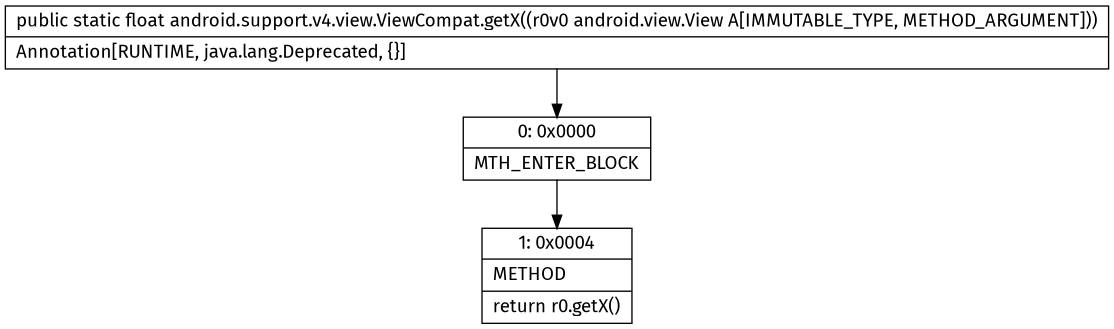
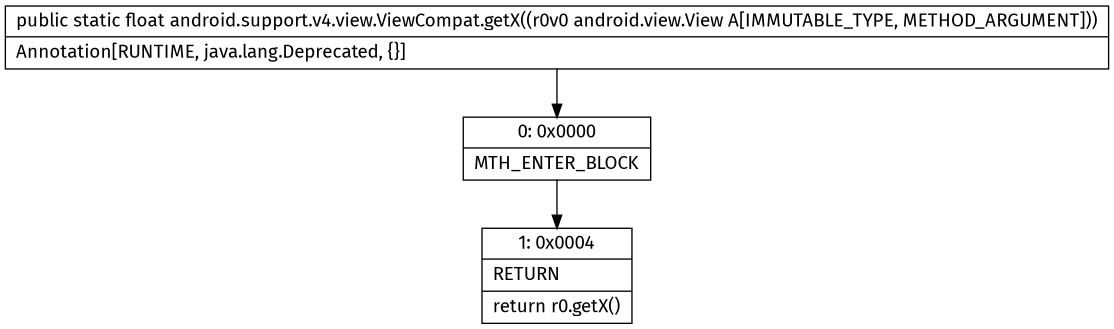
(530, 274) -> (527, 274)
